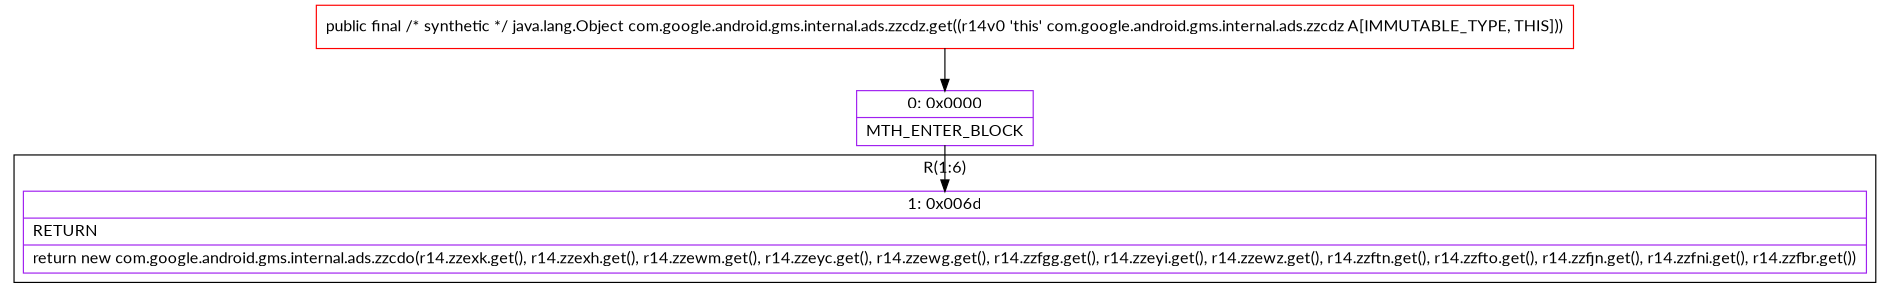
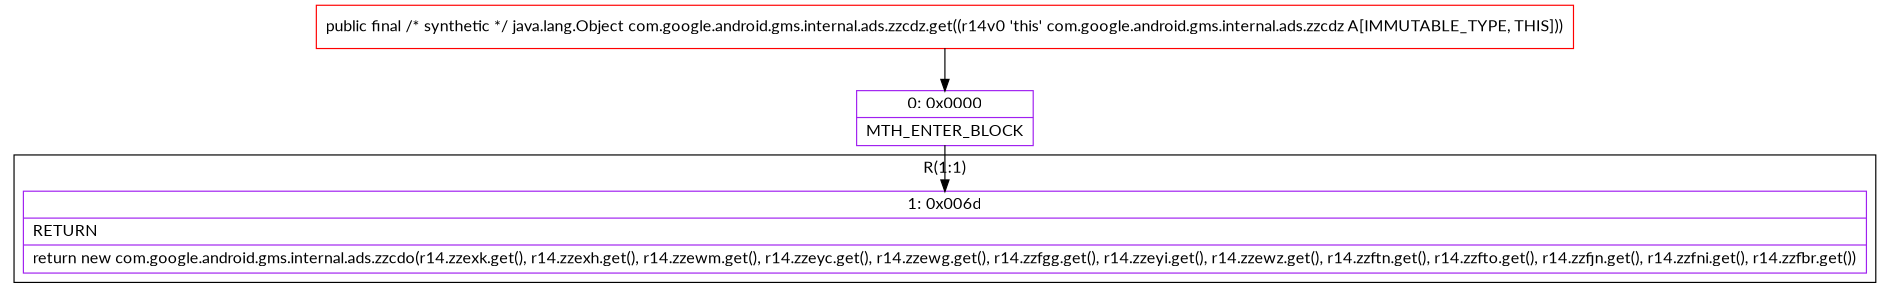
(945, 168) -> (945, 168)
